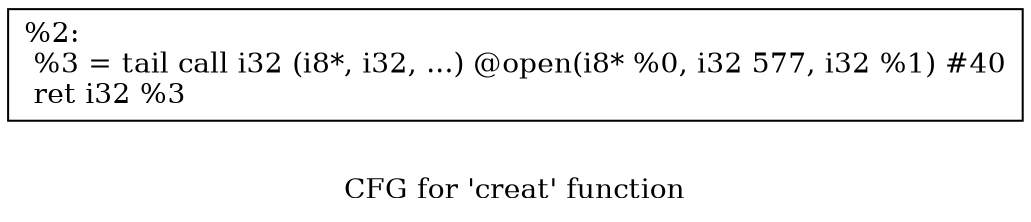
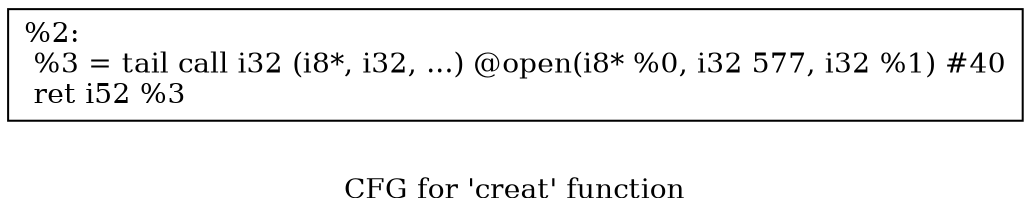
(106, 94) -> (106, 94)
